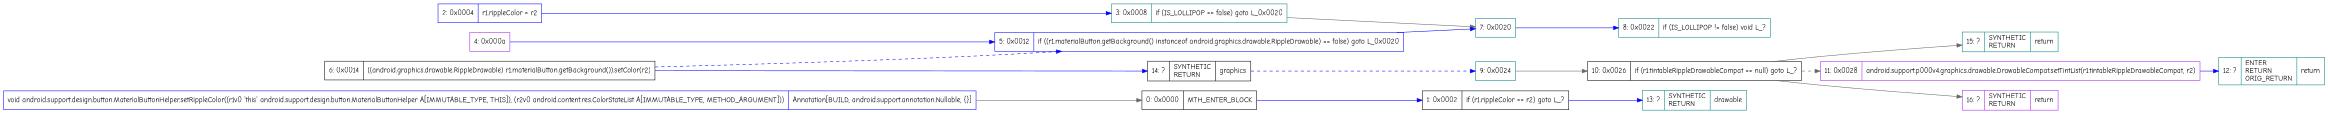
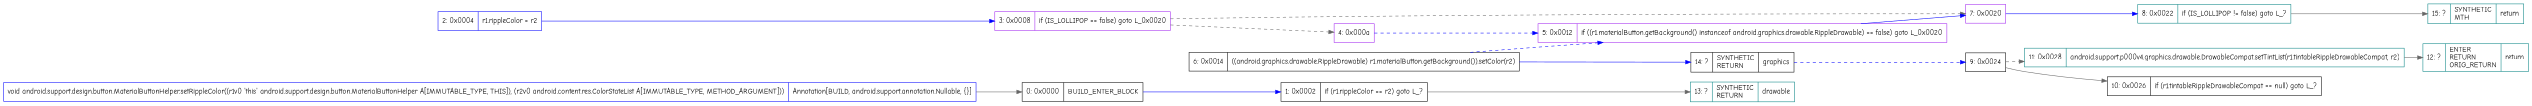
(1199, 13) -> (1083, 21)
(1379, 22) -> (1565, 15)
none -> (1250, 28)
(1496, 28) -> (1986, 14)
(1715, 28) -> (2234, 14)
(750, 42) -> (1453, 33)
(1199, 42) -> (1742, 33)
(2002, 46) -> (2462, 17)
(1864, 53) -> (2357, 14)
(1496, 71) -> (1986, 62)
(1808, 71) -> (2012, 62)
(2010, 71) -> (2214, 58)
(2207, 71) -> (2411, 58)
(1220, 100) -> (1103, 92)
(1603, 100) -> (1556, 92)
(2010, 100) -> none
